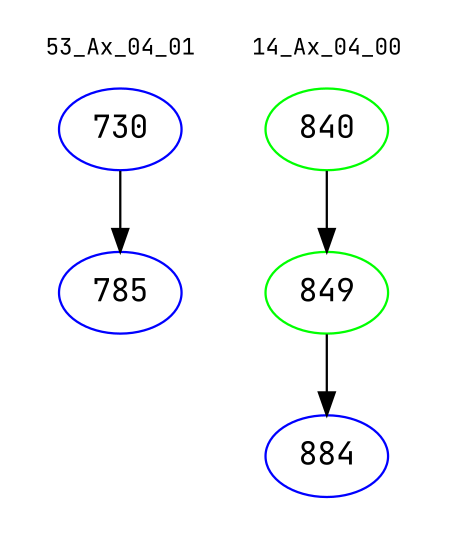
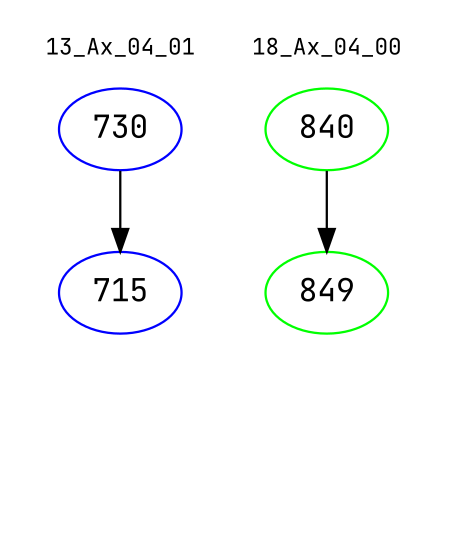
(121, 49) -> (121, 49)
(328, 49) -> (328, 49)
(120, 293) -> (120, 293)
(327, 456) -> none
